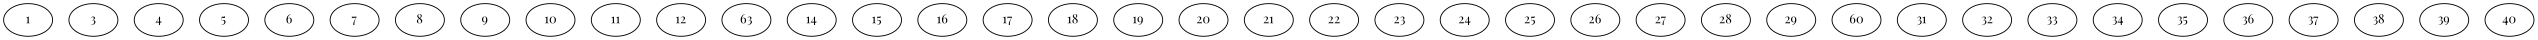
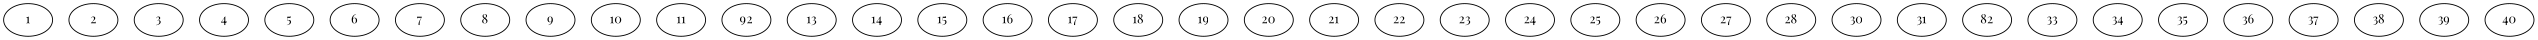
none -> (93, 20)
(681, 20) -> (746, 20)
(746, 20) -> (812, 20)
(1791, 20) -> none
(1857, 20) -> (1857, 20)
(1987, 20) -> (1987, 20)
